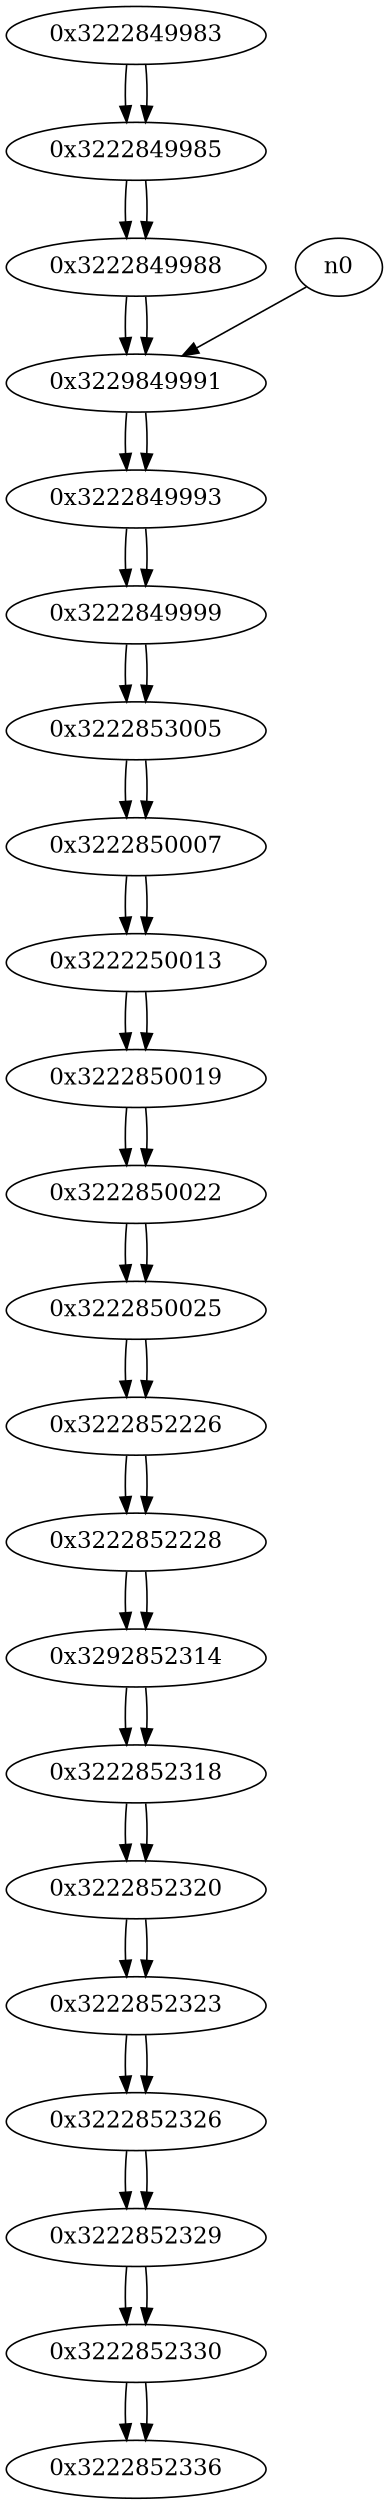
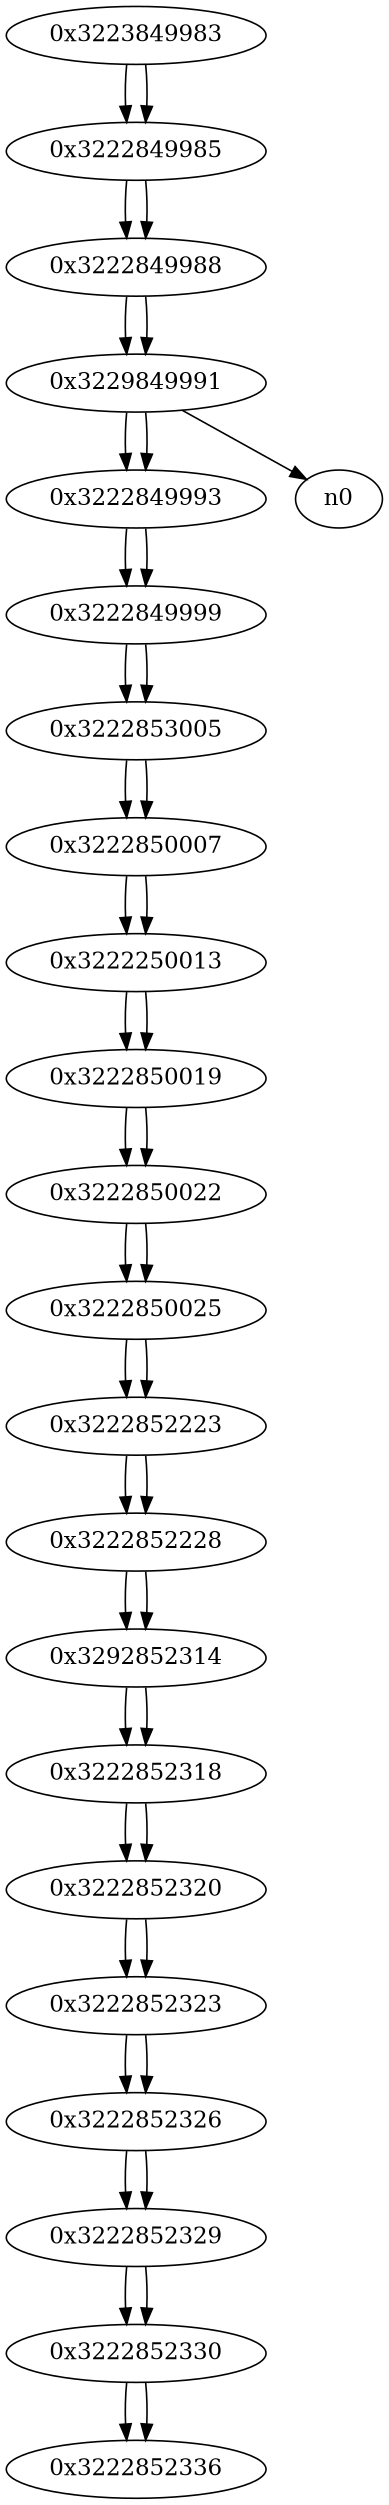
(136, 35) -> (136, 35)
(252, 317) -> (237, 441)
(136, 1426) -> (136, 1426)
